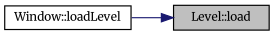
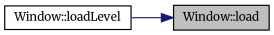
(221, 18) -> (221, 18)
